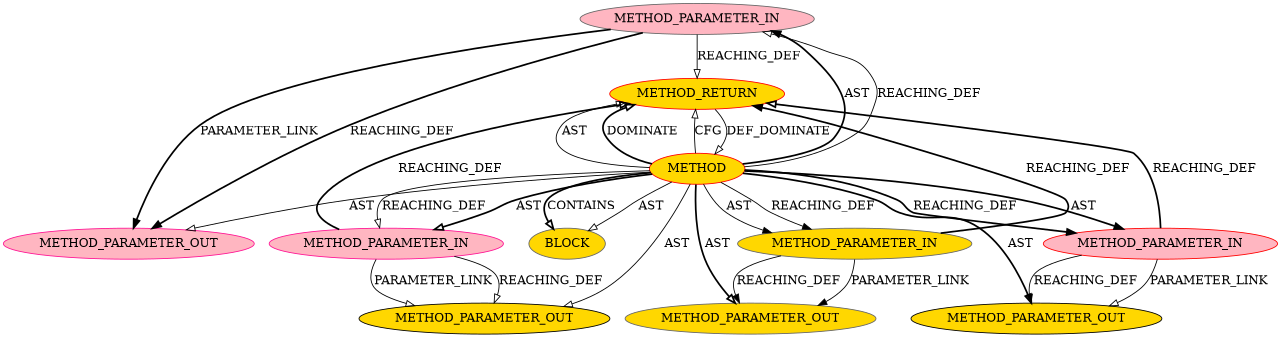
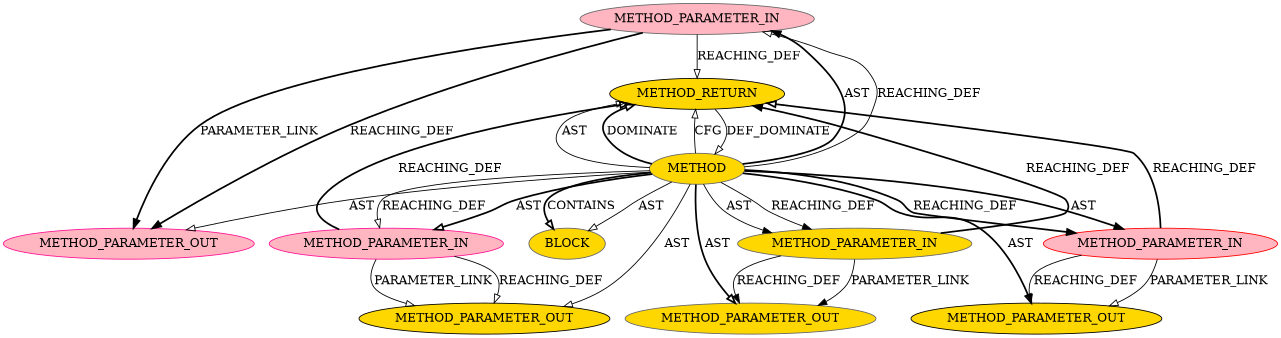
(697, 94) -> (697, 94)
(697, 169) -> (697, 169)
